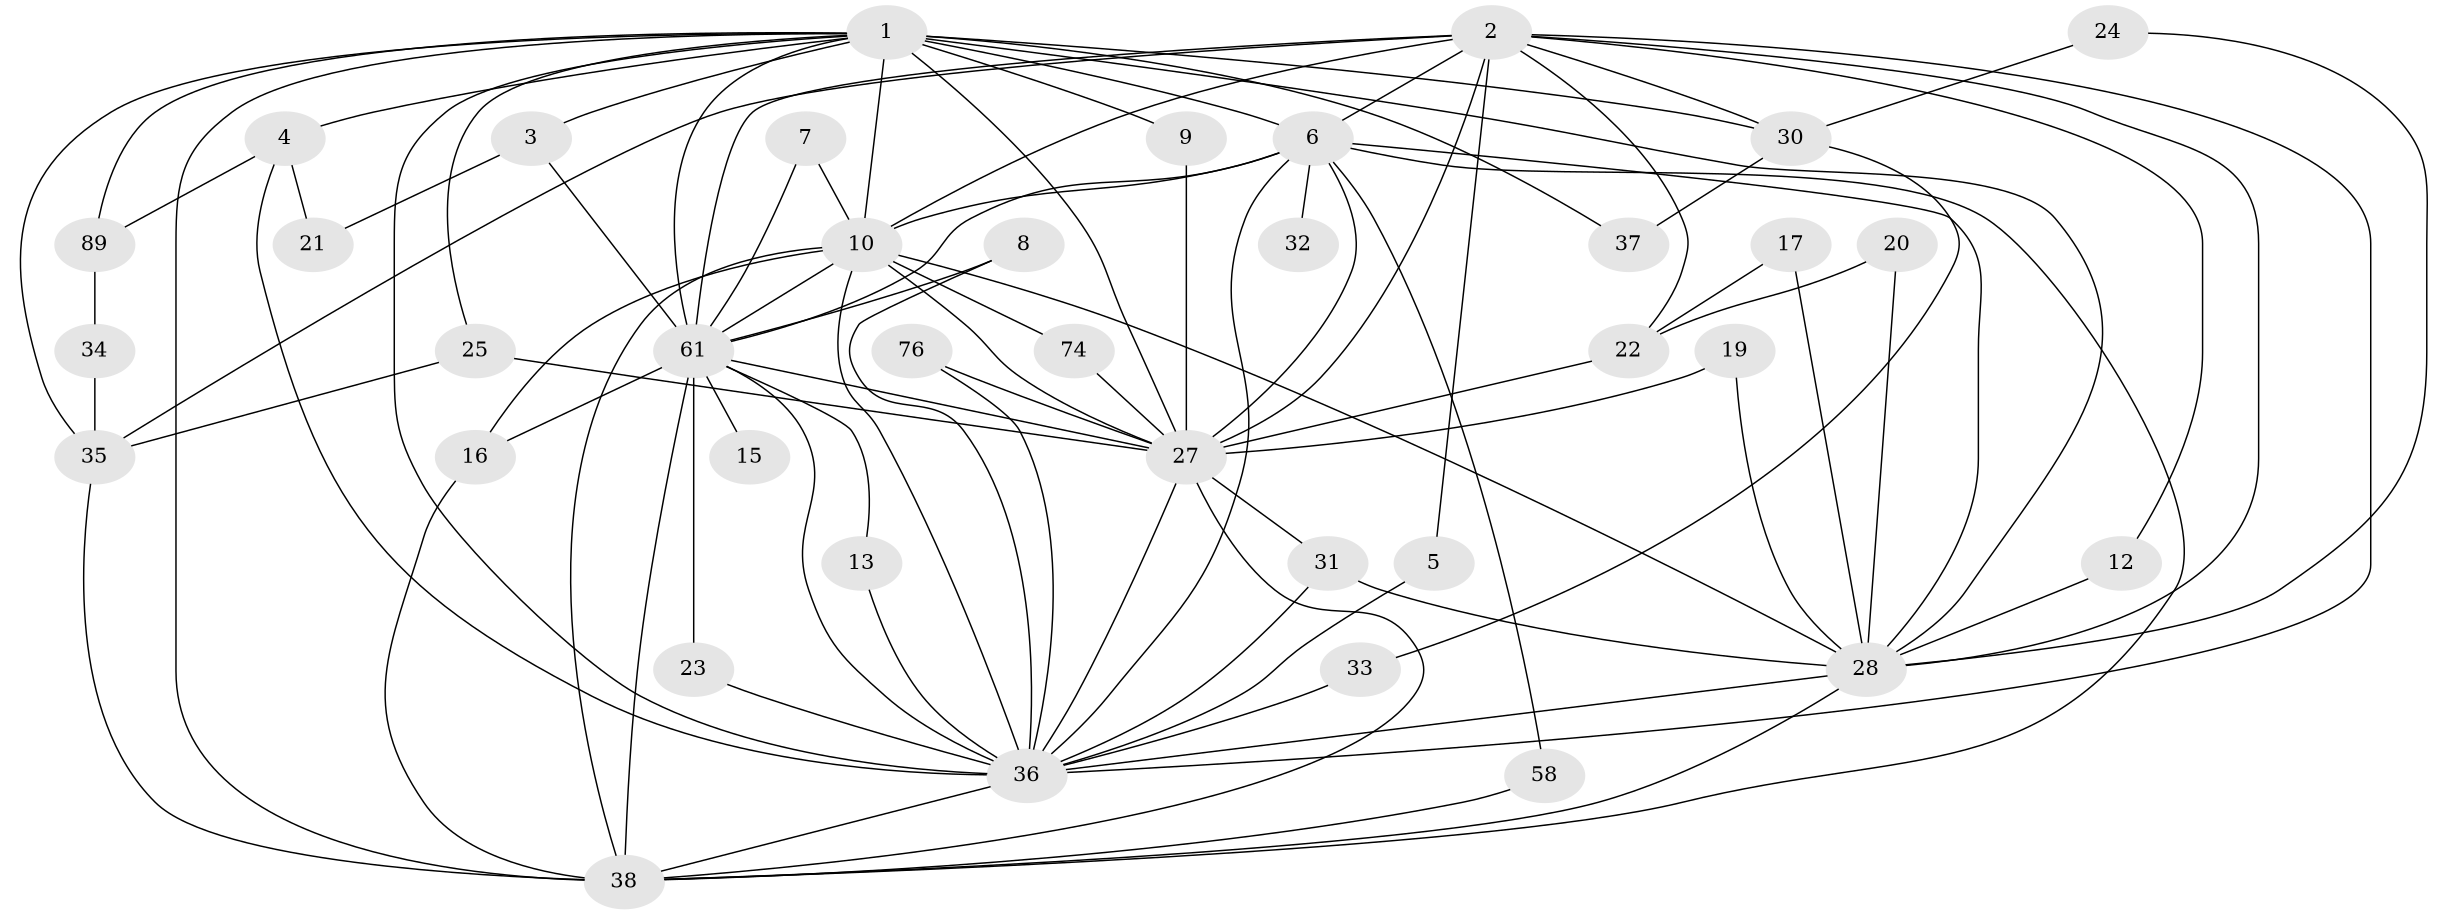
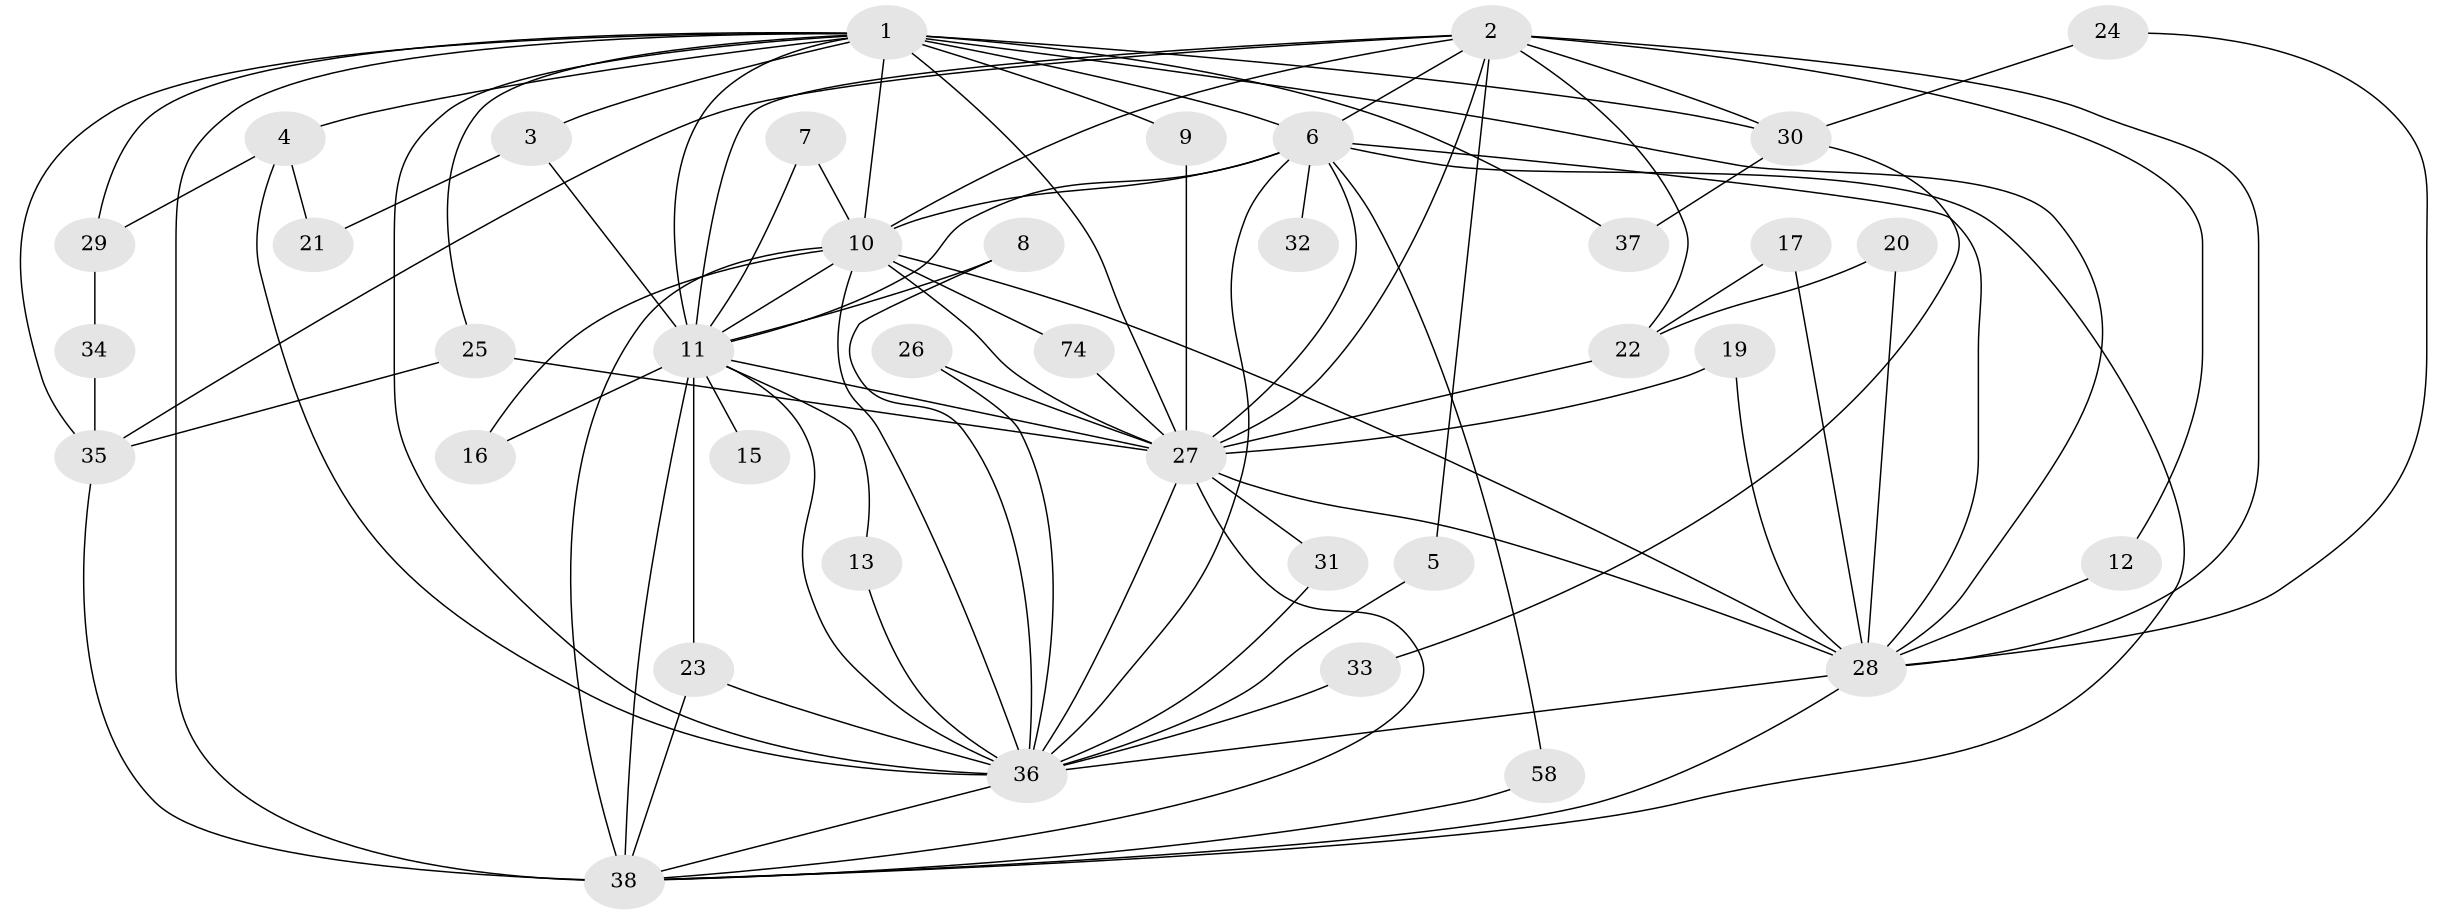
(95, 245) -> (95, 245)
(694, 351) -> (694, 351)
(912, 351) -> (912, 351)
(2330, 606) -> none
(1590, 637) -> (1530, 549)
(390, 730) -> (659, 776)
